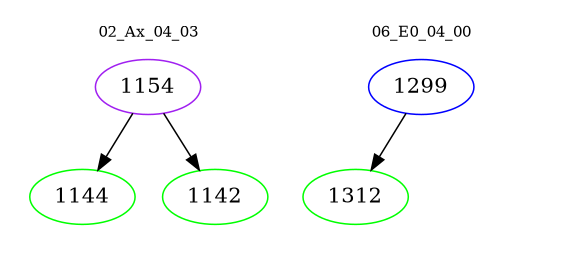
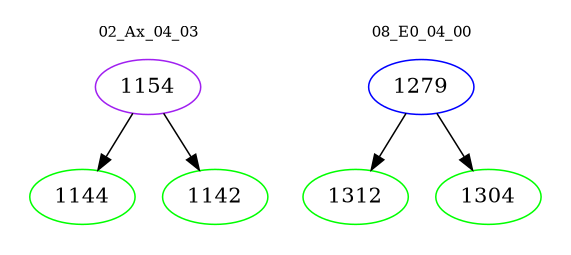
(422, 33) -> (422, 33)
(421, 87) -> (421, 87)
none -> (488, 197)
